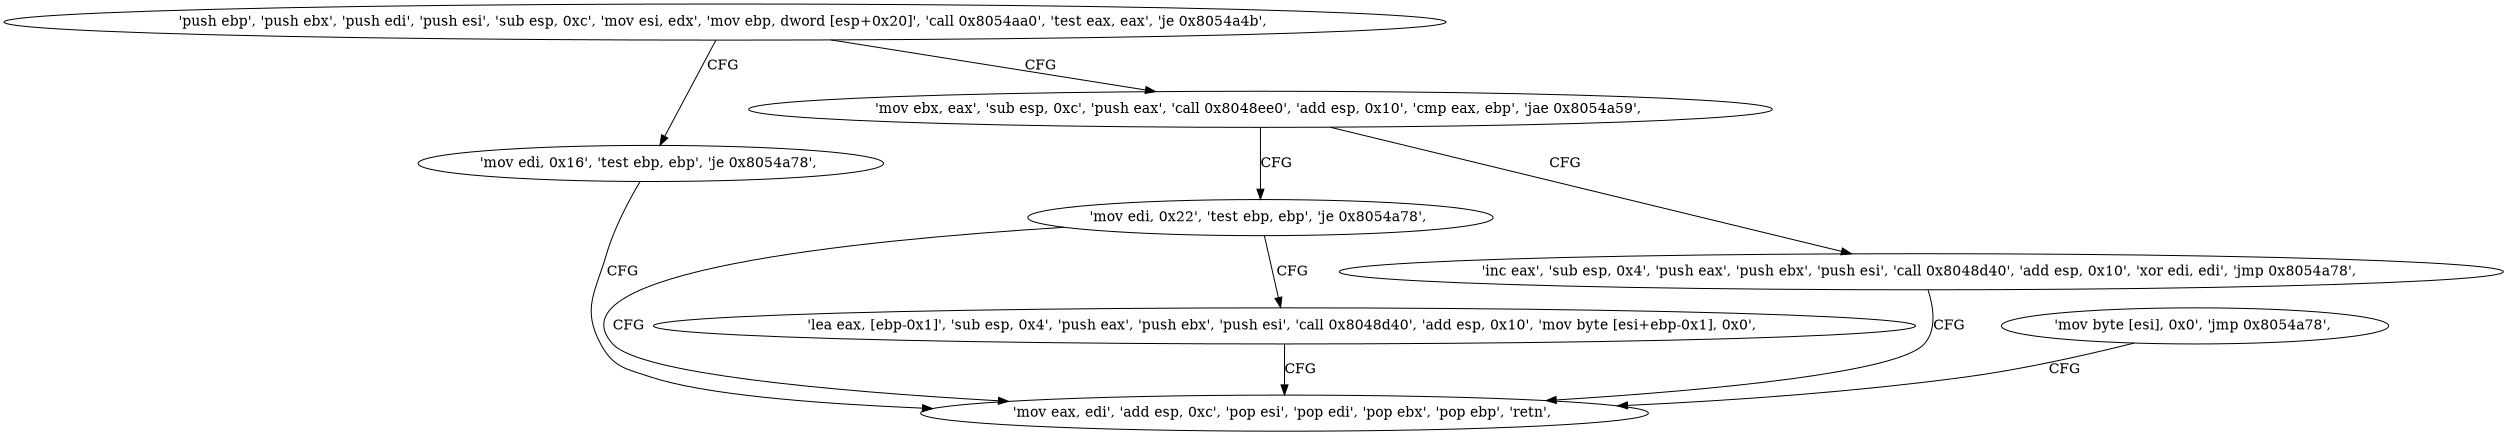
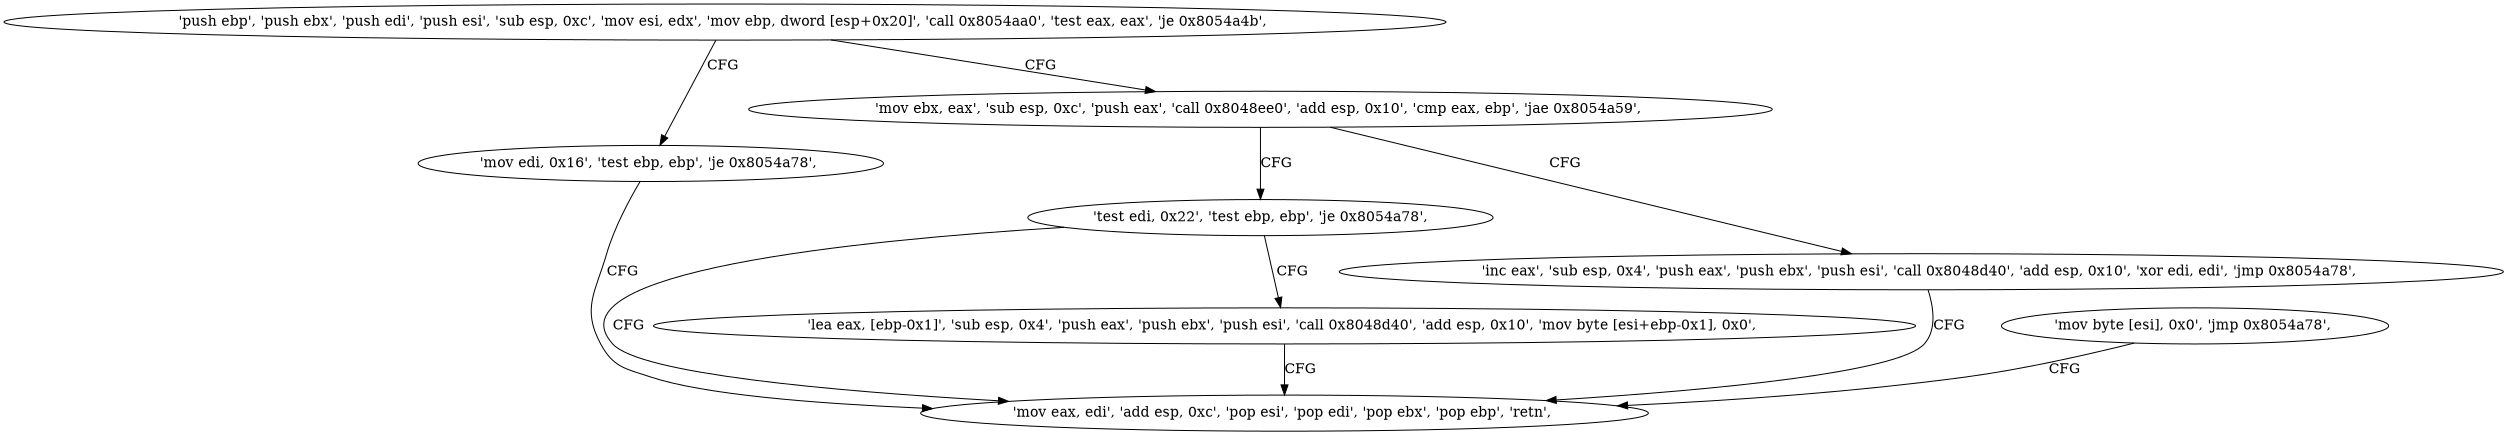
(1260, 218) -> (1260, 218)
